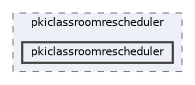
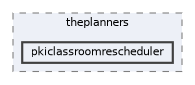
(98, 23) -> (98, 23)
